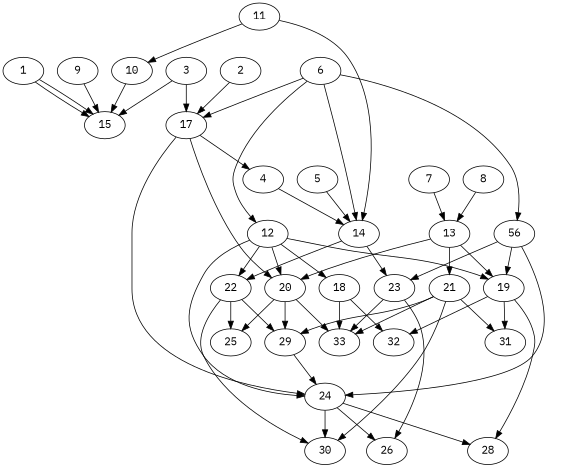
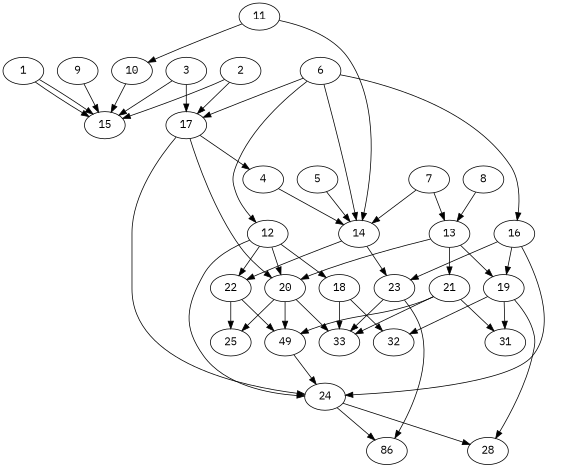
none -> (178, 99)
none -> (397, 204)
(514, 234) -> (514, 234)
(389, 256) -> none
(285, 342) -> (285, 342)
(325, 451) -> none
(387, 451) -> (387, 451)
